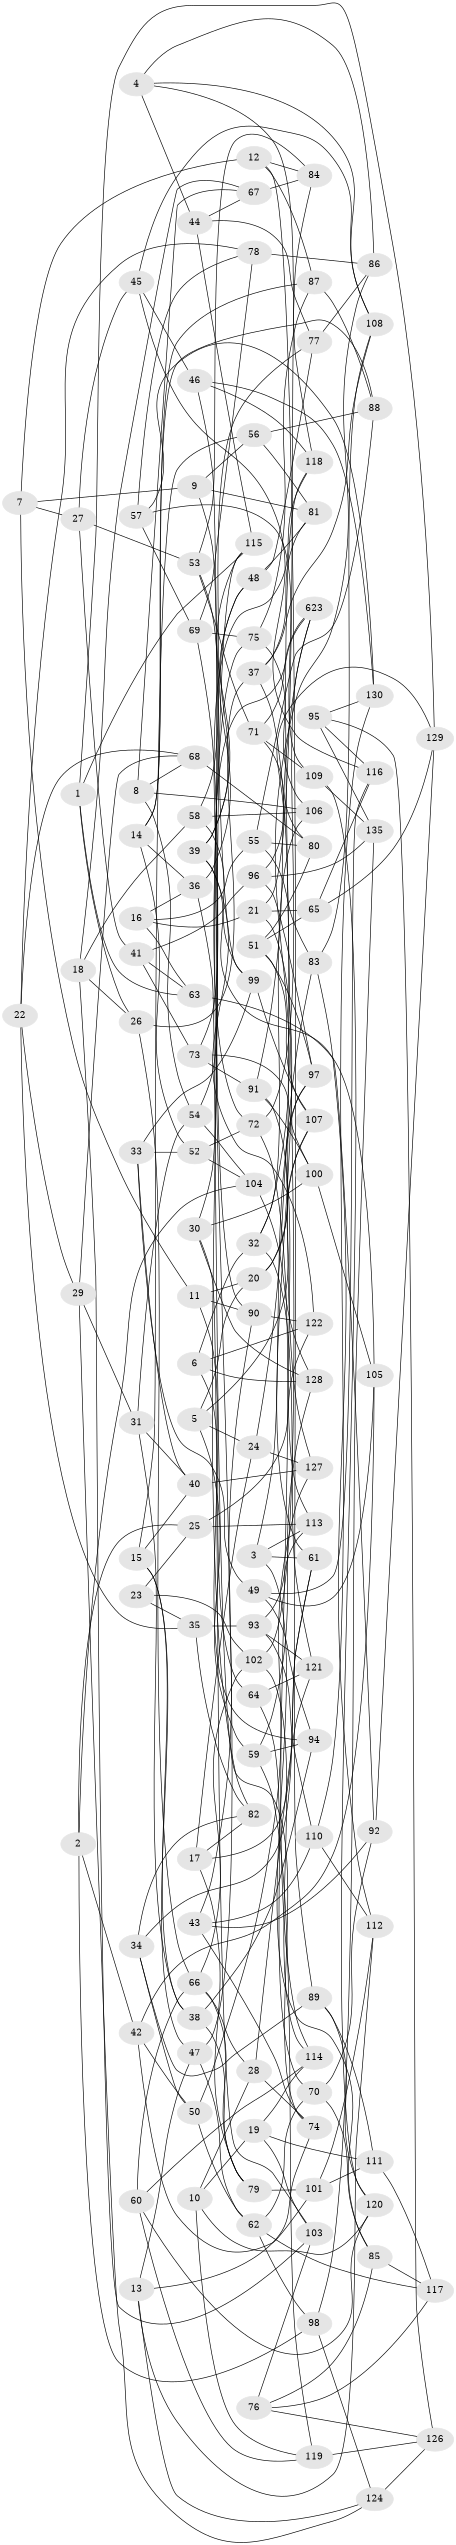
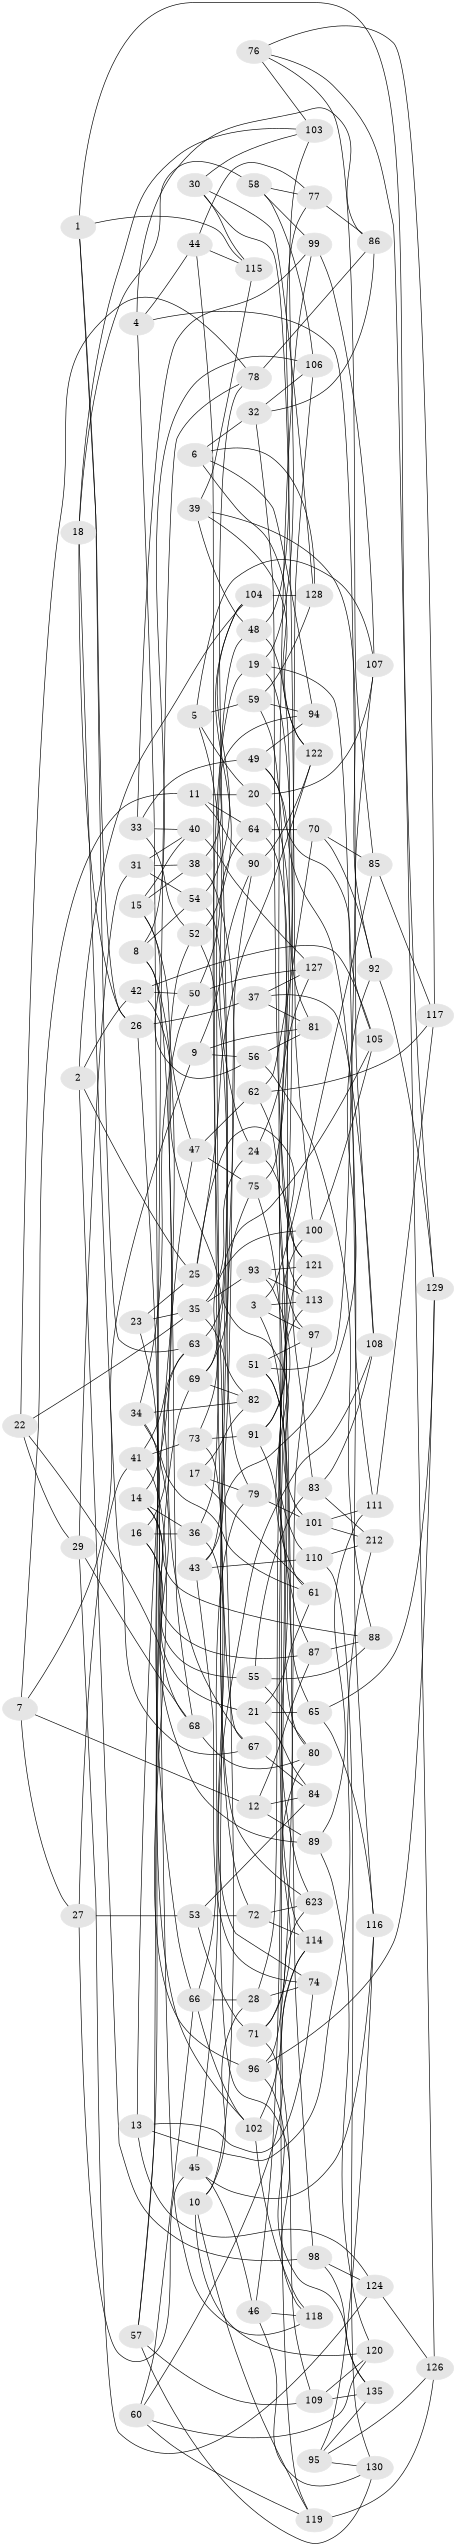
(213, 1701) -> (224, 1231)
(375, 1926) -> (375, 1541)
(214, 2168) -> (220, 910)
